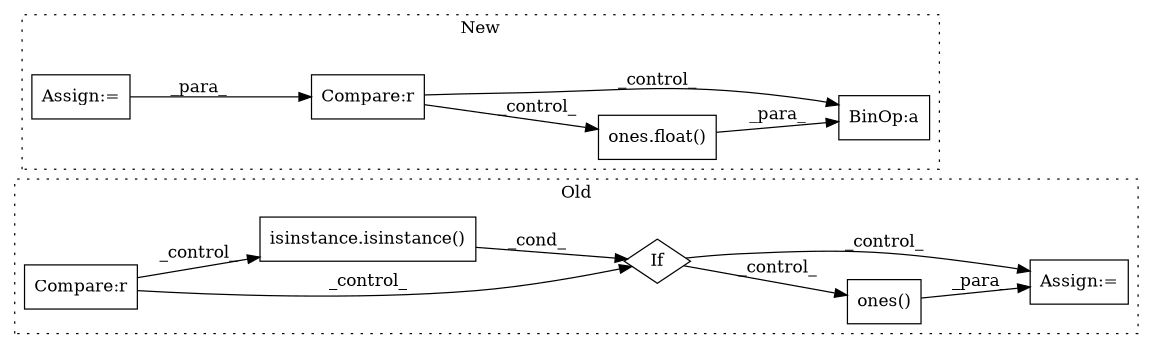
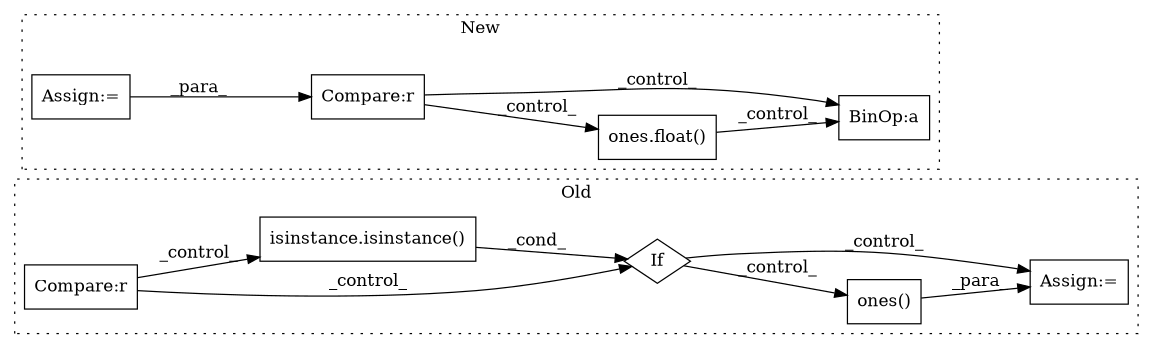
(778, 115) -> (778, 115)
